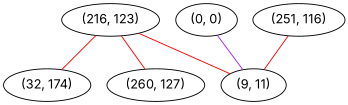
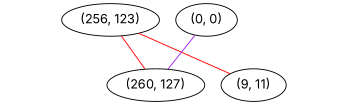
(111, 20) -> (111, 20)
(299, 20) -> none
(230, 52) -> (186, 47)
(47, 85) -> none
